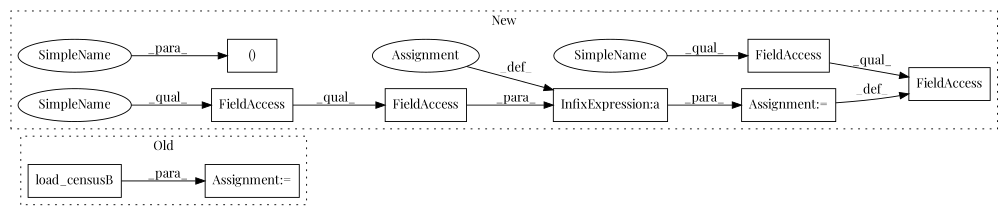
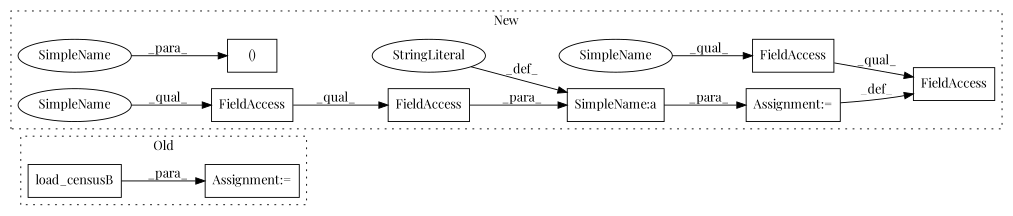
(426, 56) -> (429, 56)
(610, 105) -> (616, 105)
